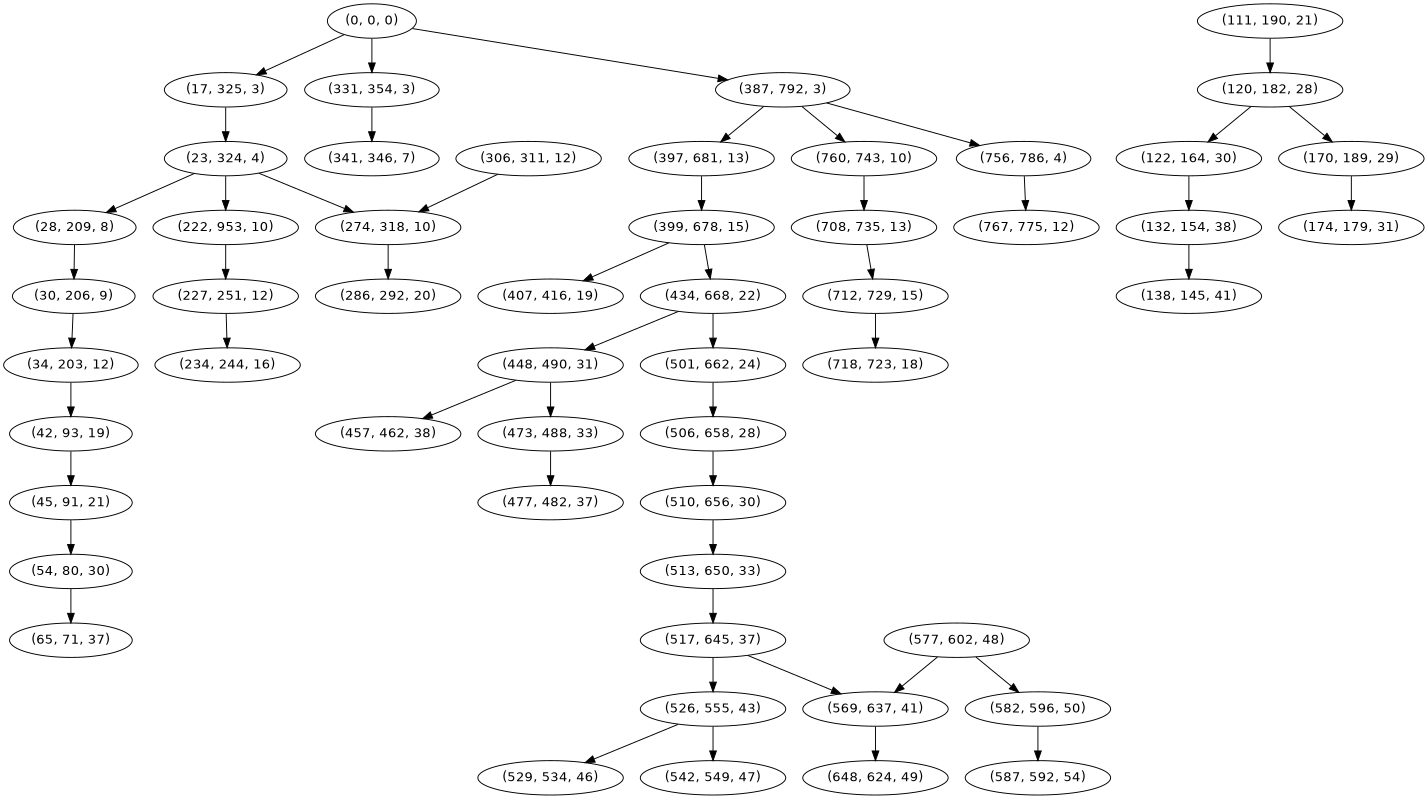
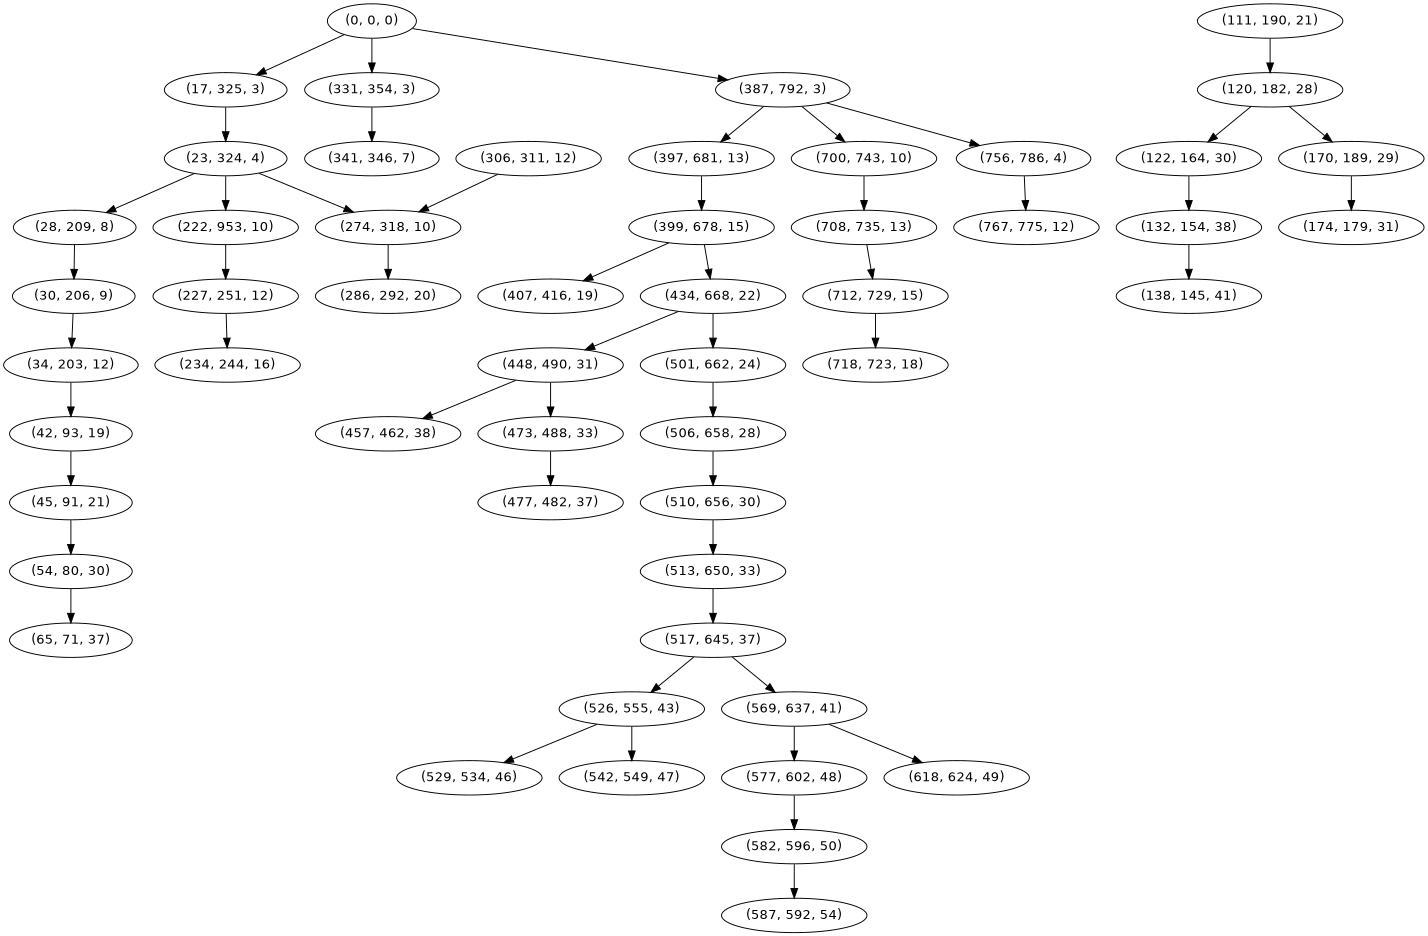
(864, 159) -> (864, 159)
(920, 672) -> (794, 739)
(875, 778) -> (957, 778)
